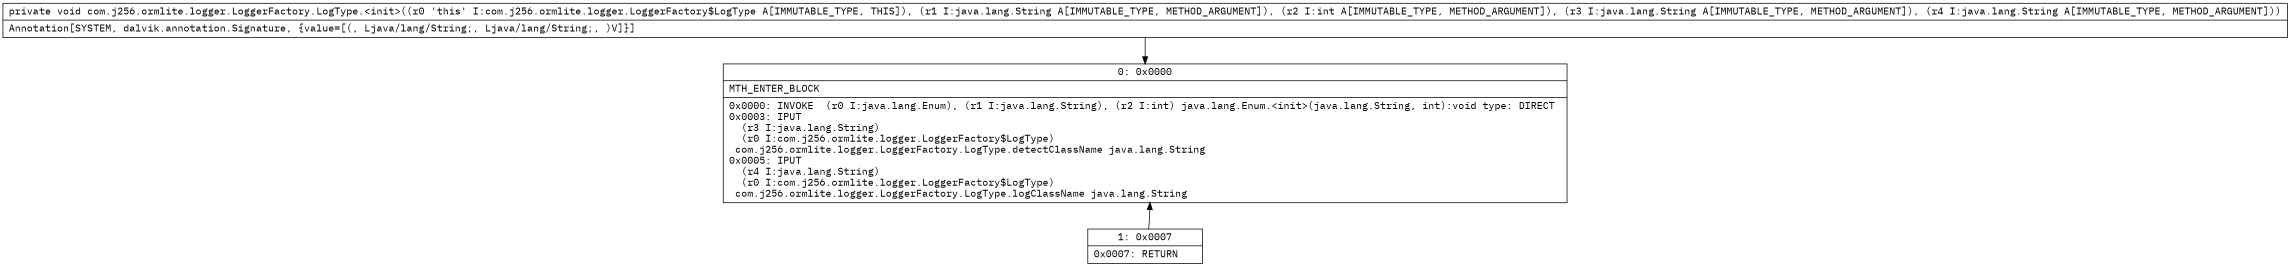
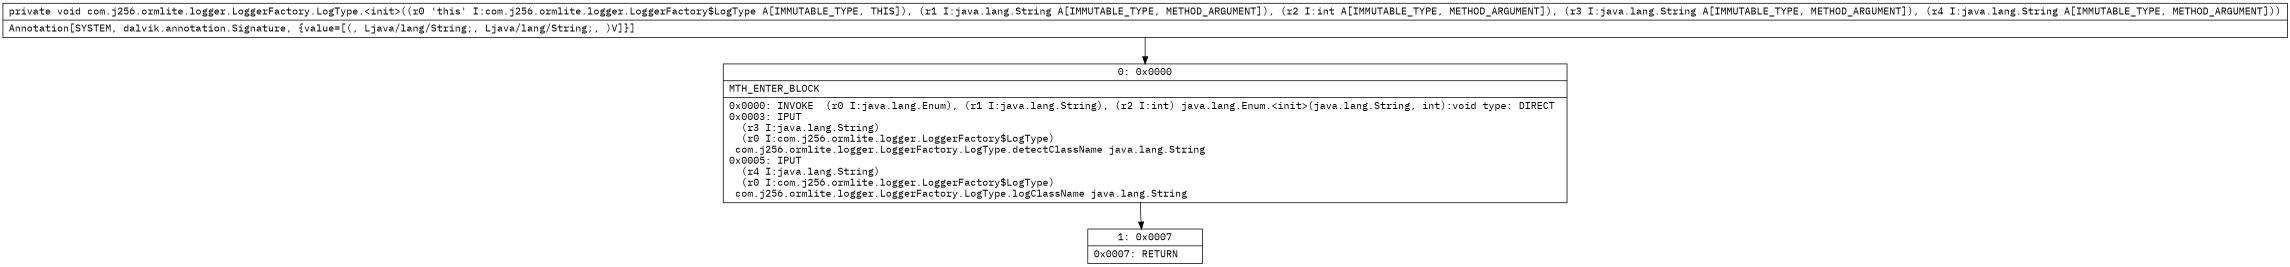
(1149, 220) -> (1141, 212)
